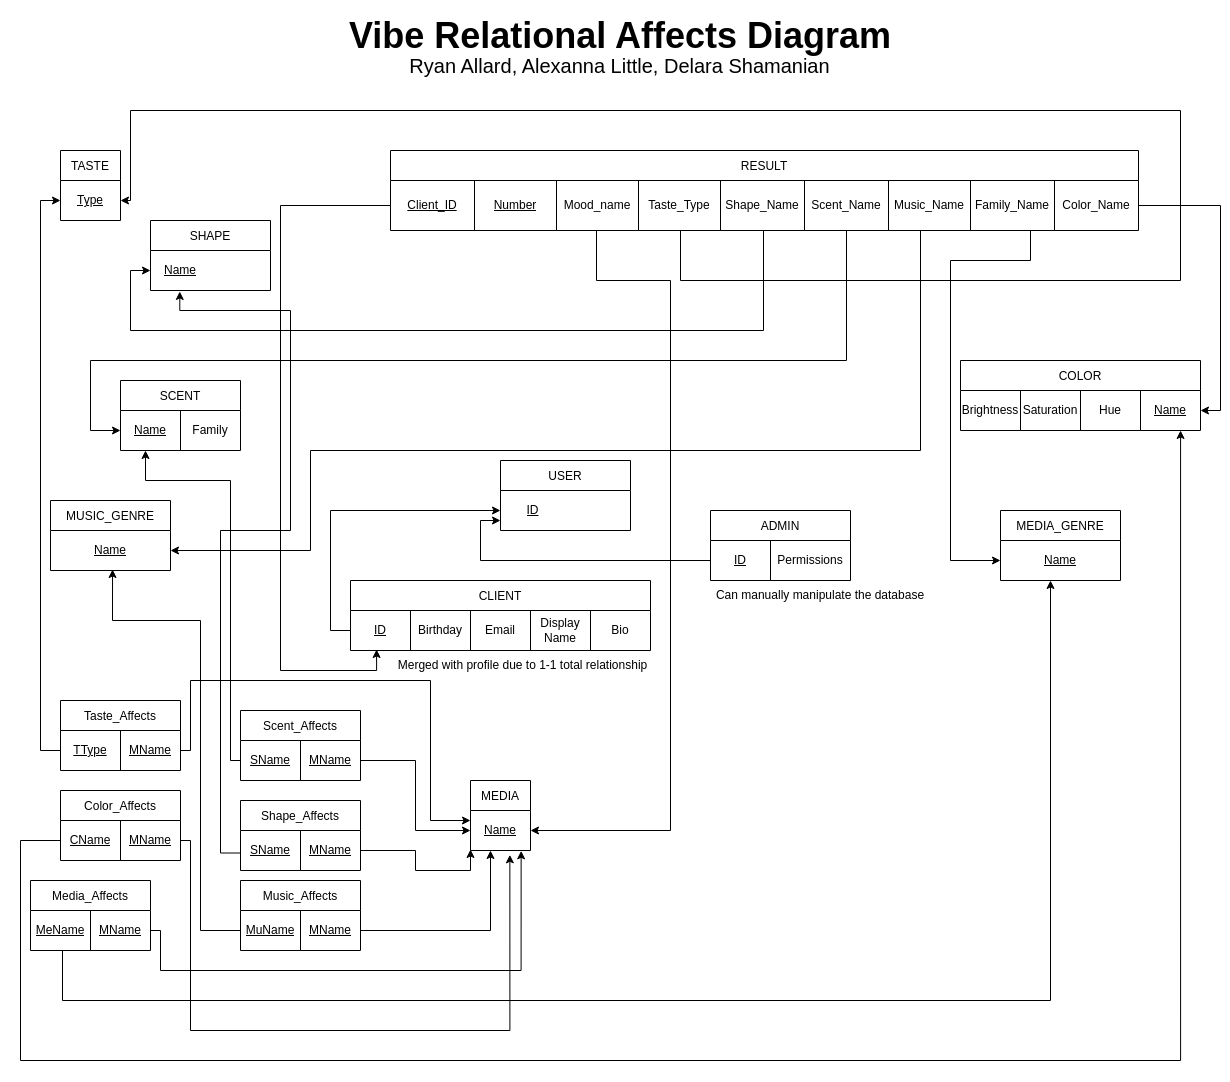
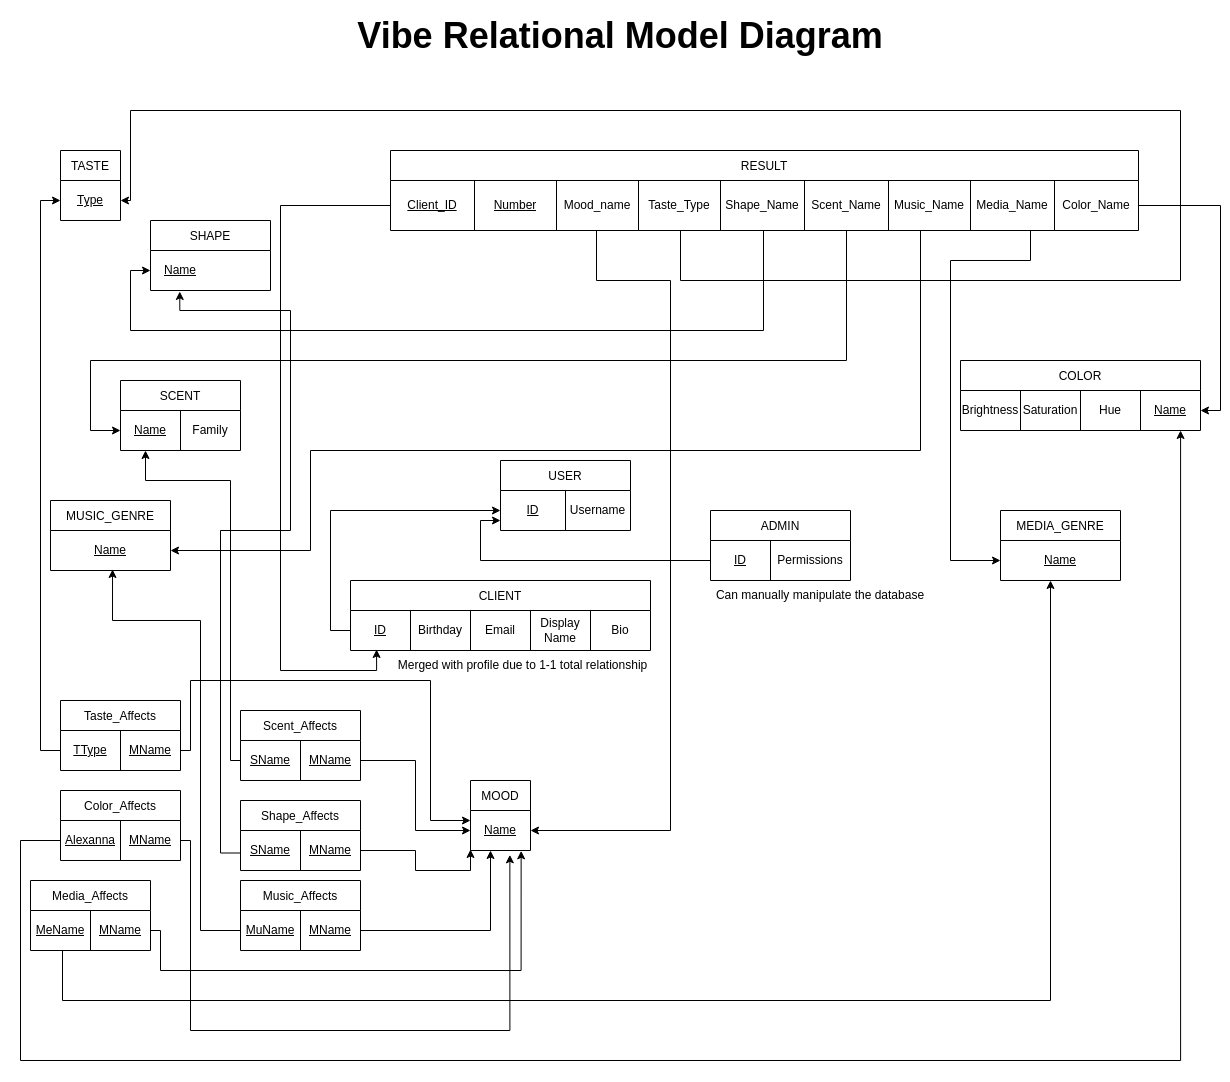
(621, 36) -> (621, 36)
(620, 66) -> none
(1013, 206) -> (1013, 206)
none -> (598, 511)
(500, 796) -> (500, 796)
(91, 841) -> (91, 841)
